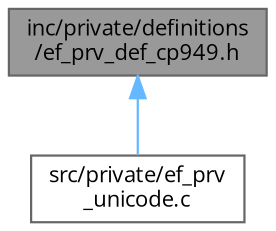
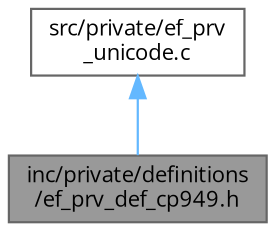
(138, 127) -> (138, 127)
